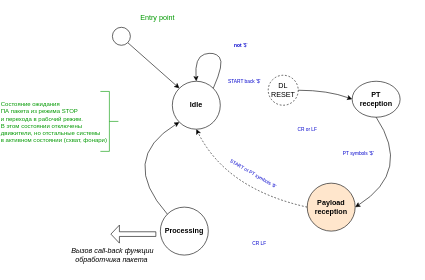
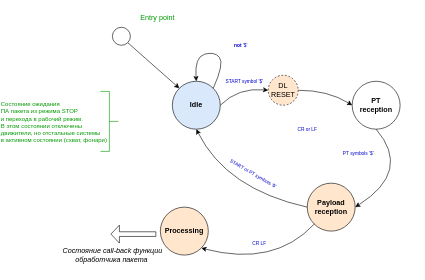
(245, 81) -> (245, 81)
(284, 90) -> (284, 90)
(377, 99) -> (377, 105)
none -> (226, 100)
(197, 105) -> (197, 105)
(146, 178) -> none
(244, 182) -> (244, 182)
(185, 231) -> (185, 231)
none -> (286, 245)
(113, 255) -> (113, 255)
